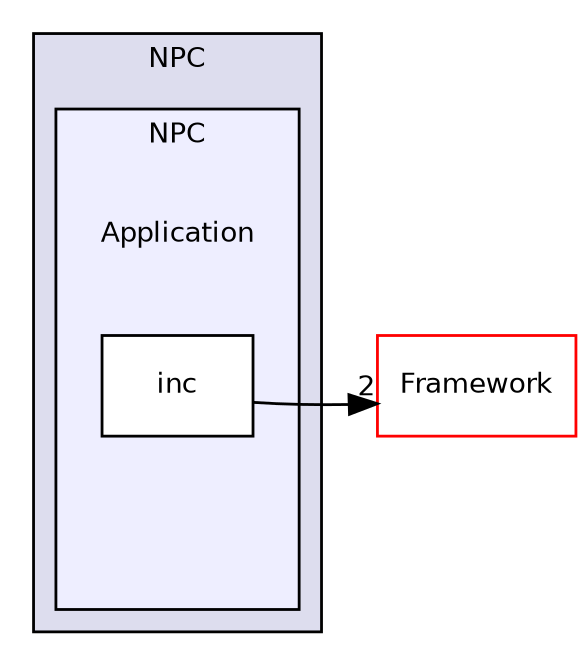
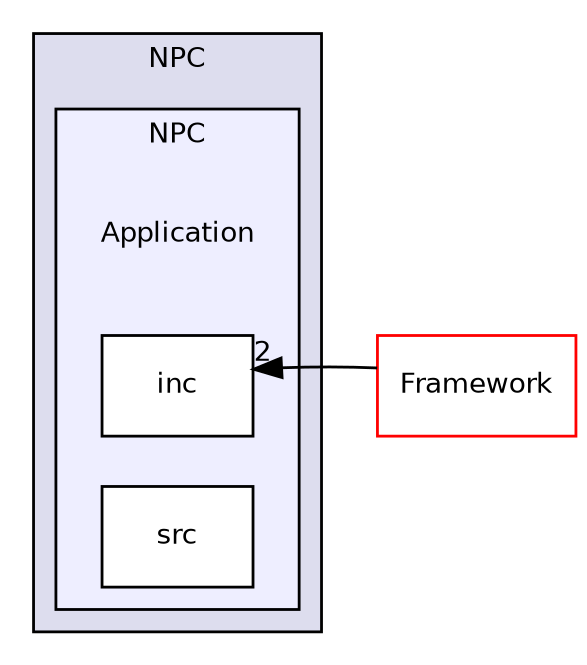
(282, 404) -> (339, 367)
none -> (178, 537)
